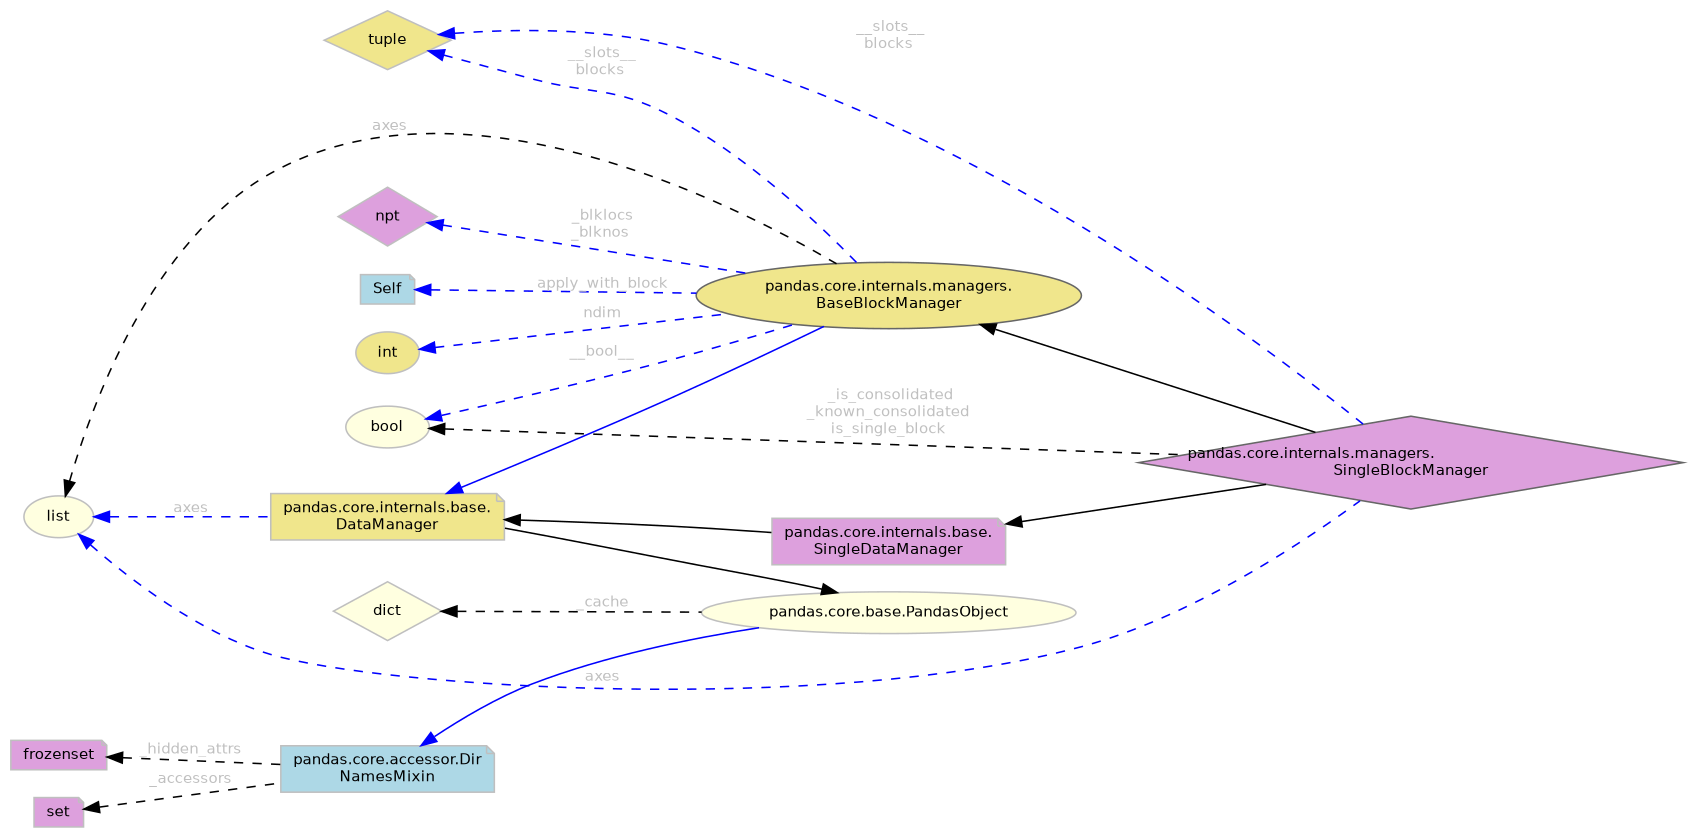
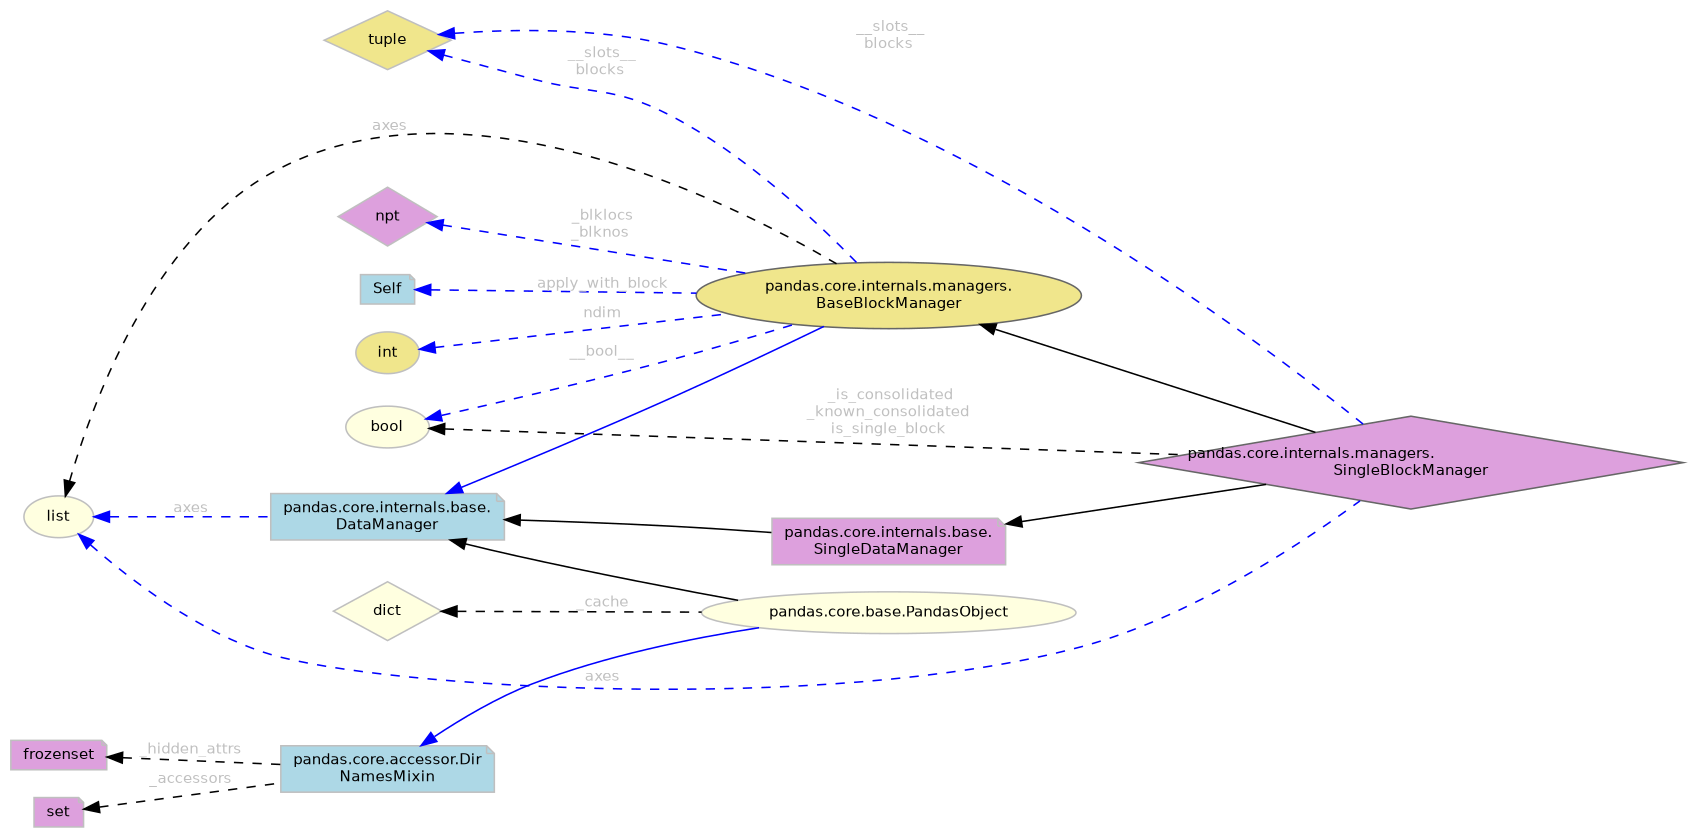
(388, 517) -> (388, 517)
(664, 558) -> (601, 574)
